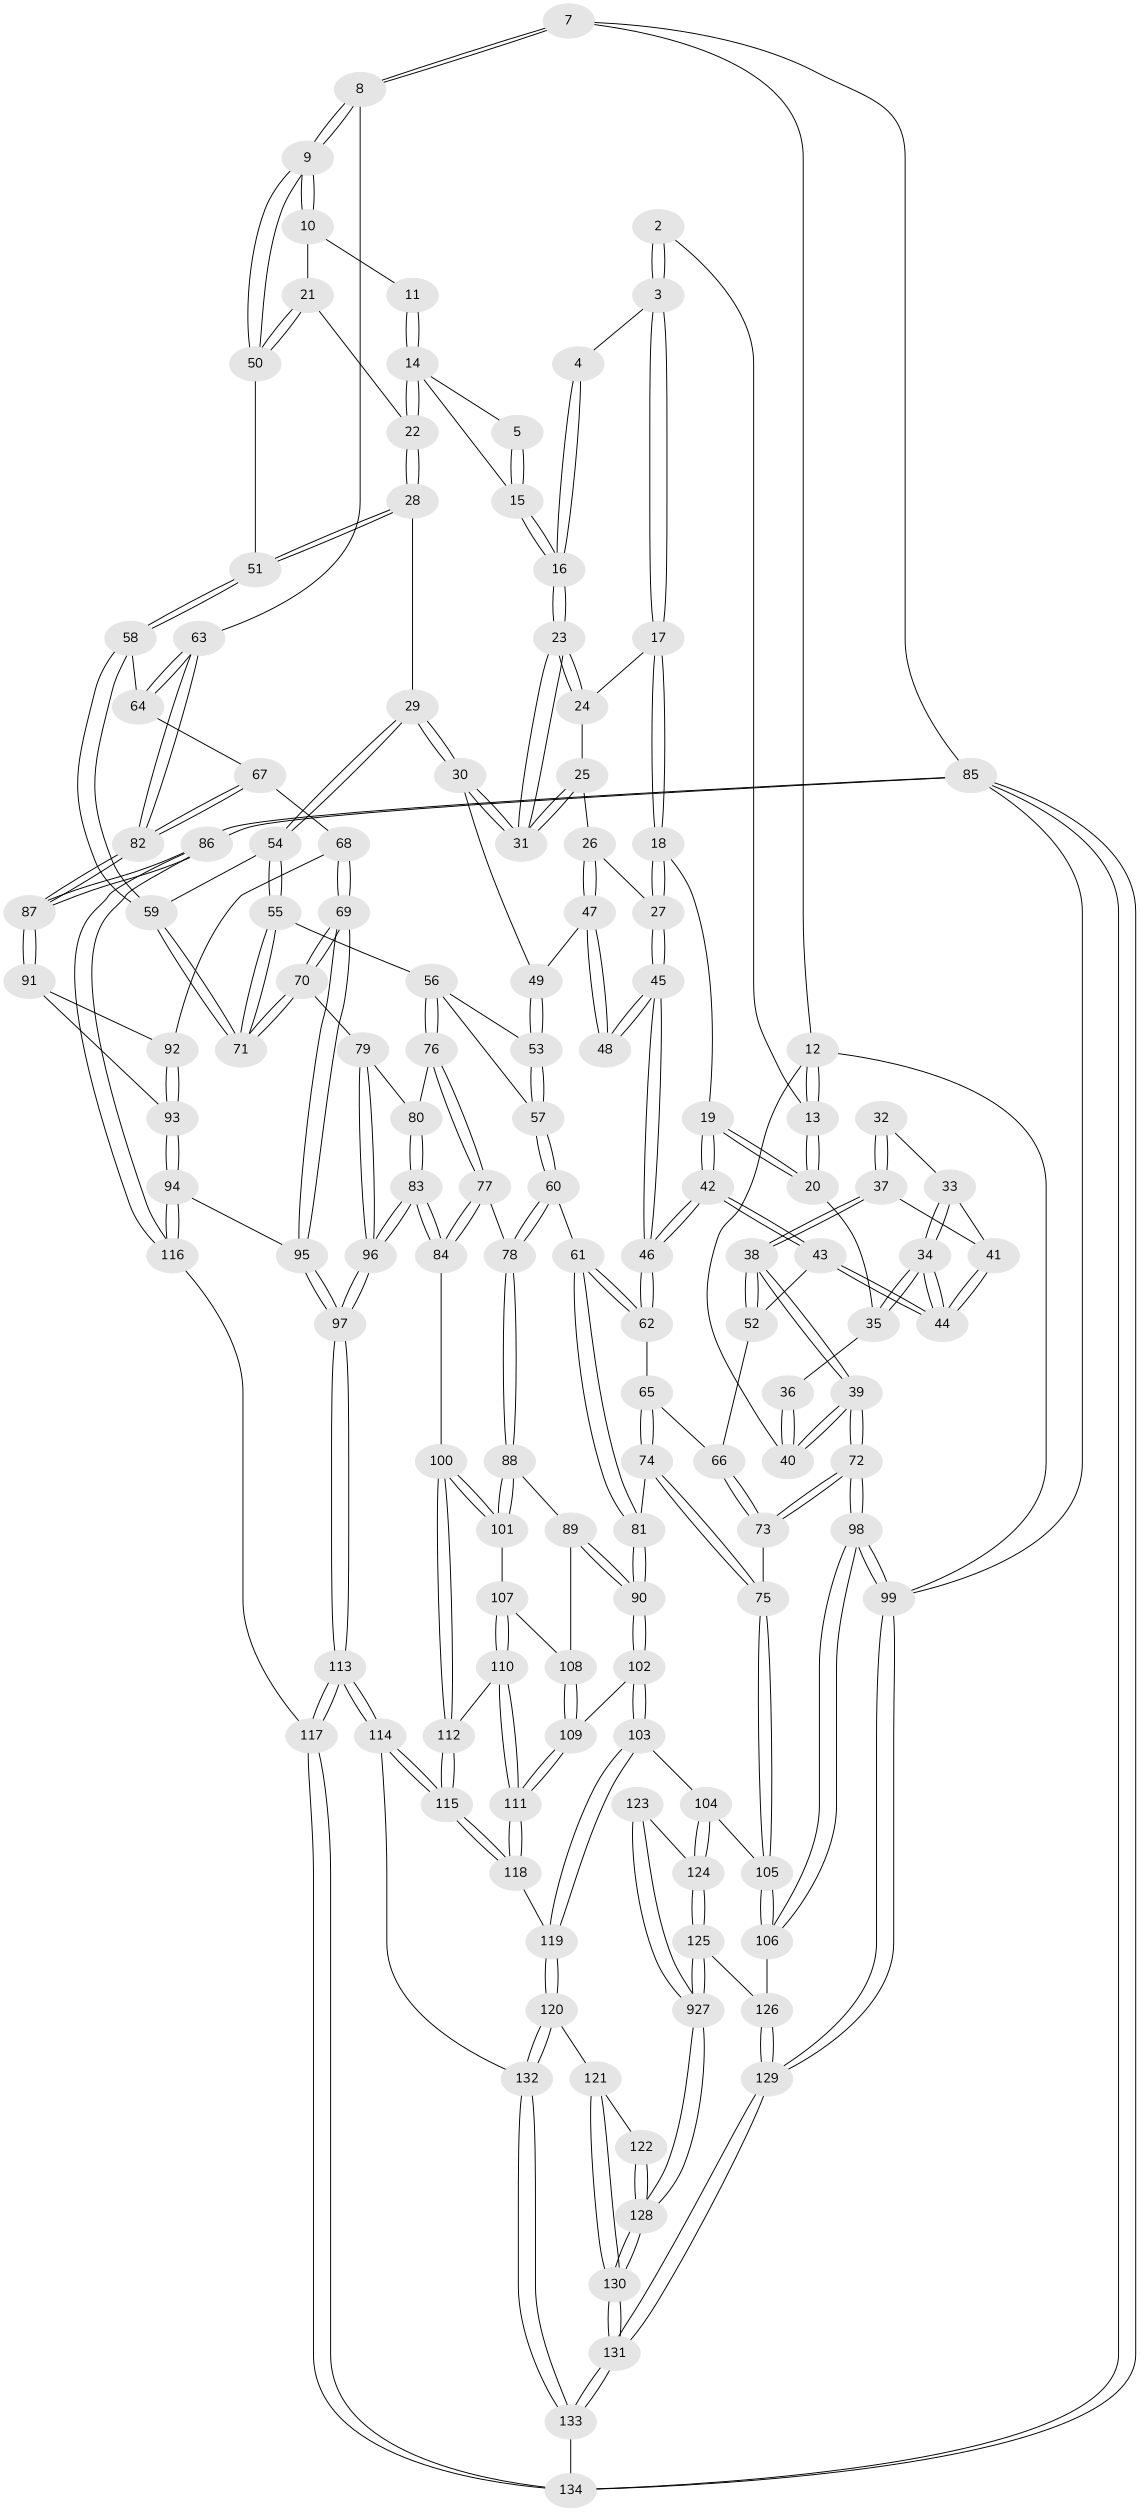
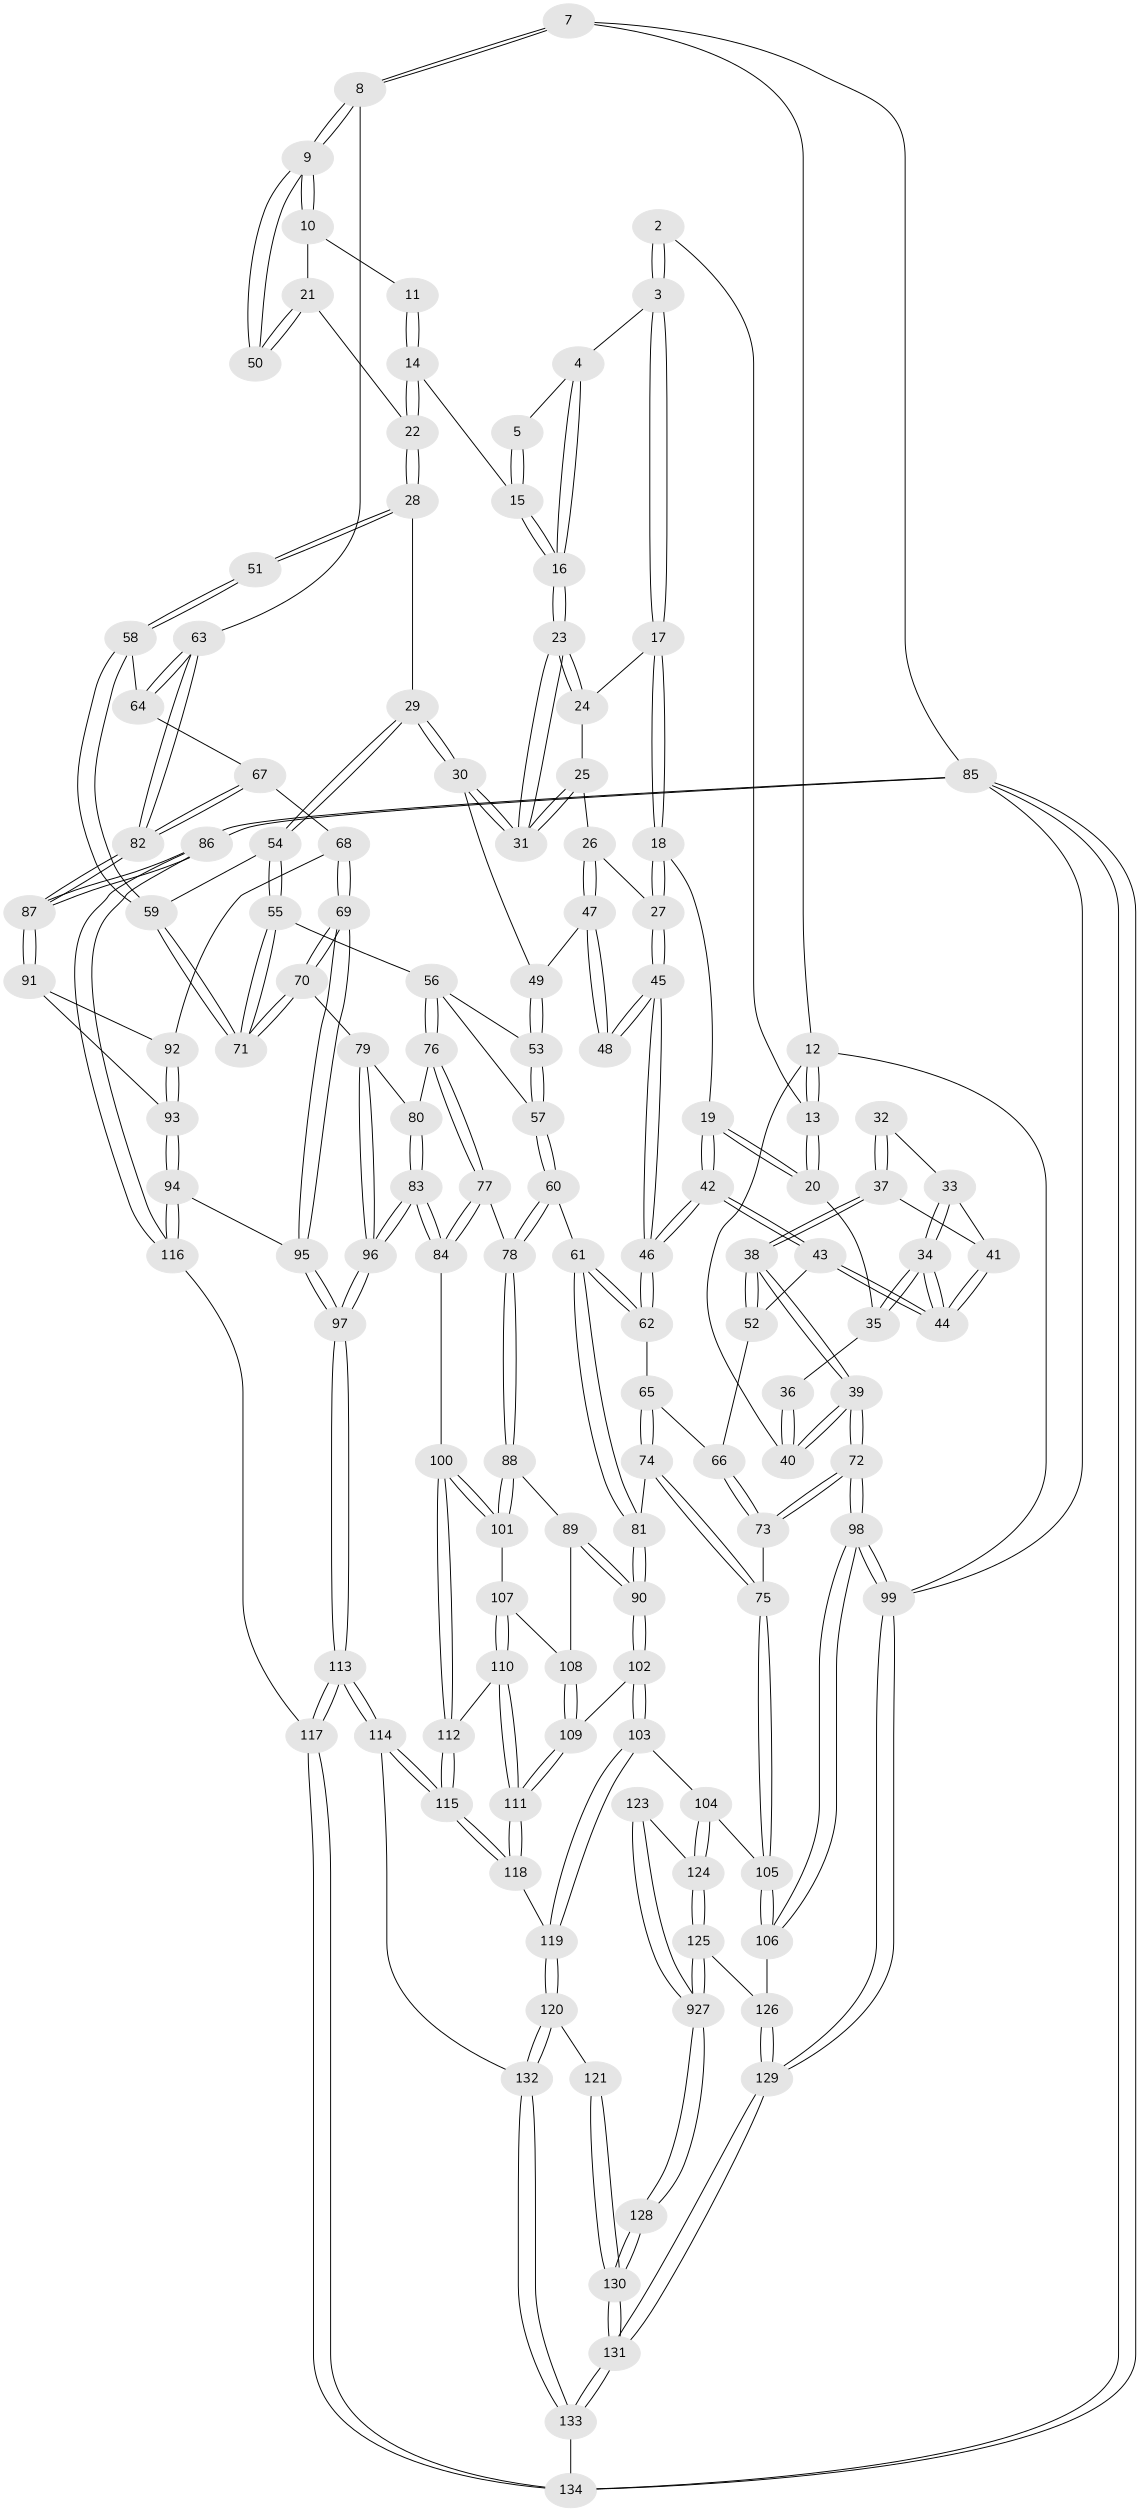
(465, 398) -> (548, 398)
(255, 467) -> none
(641, 2148) -> none
